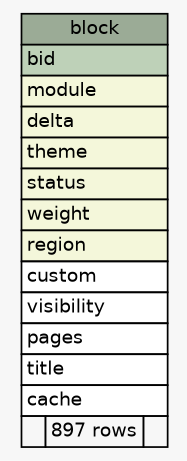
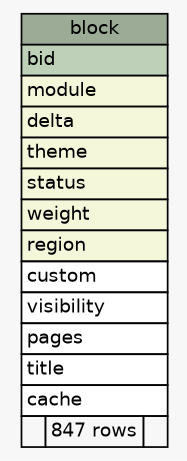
(95, 431) -> (95, 431)
